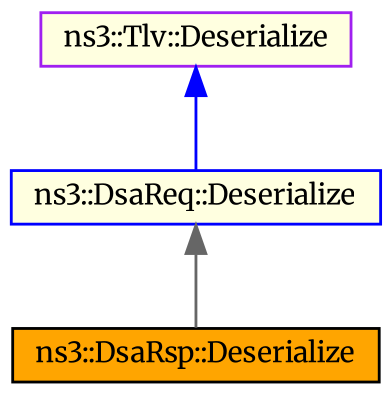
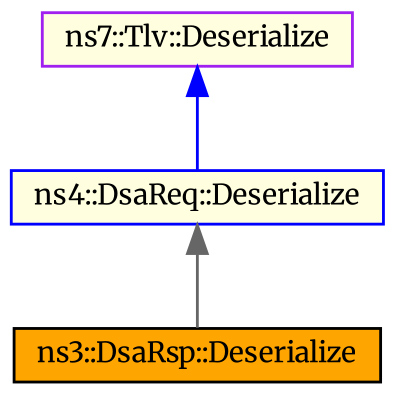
(196, 39) -> (197, 39)
(196, 197) -> (197, 197)
